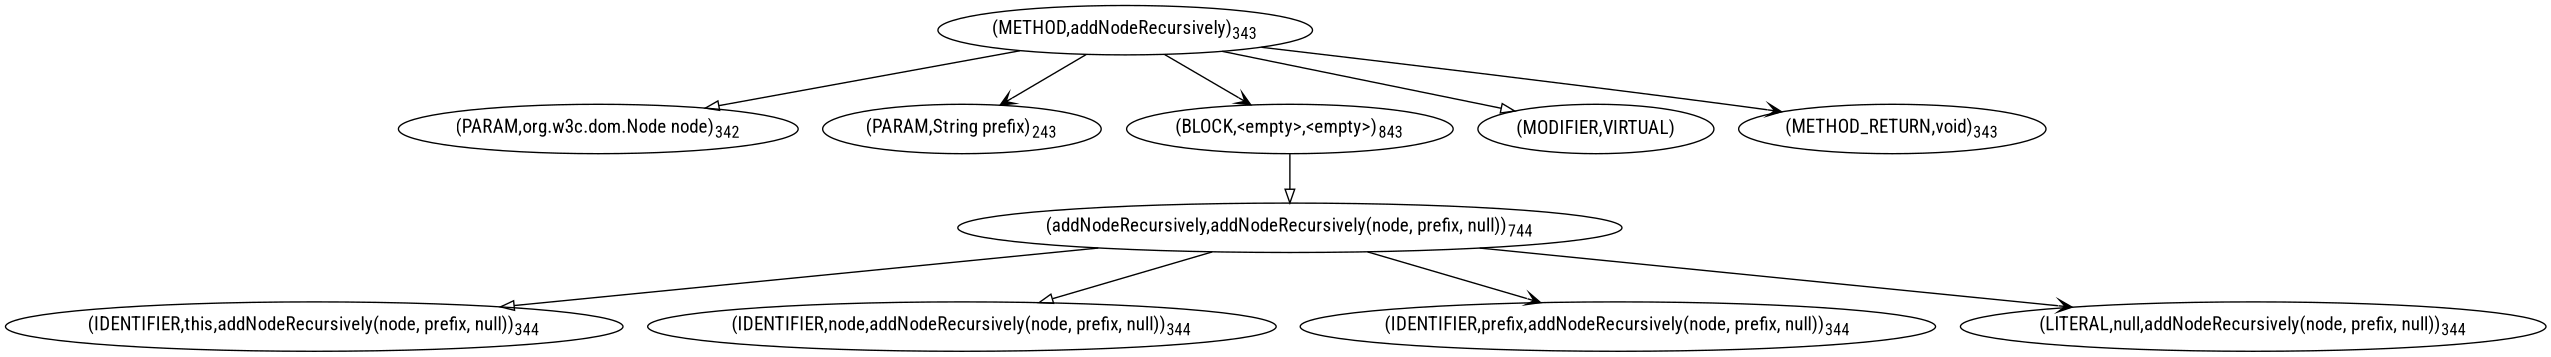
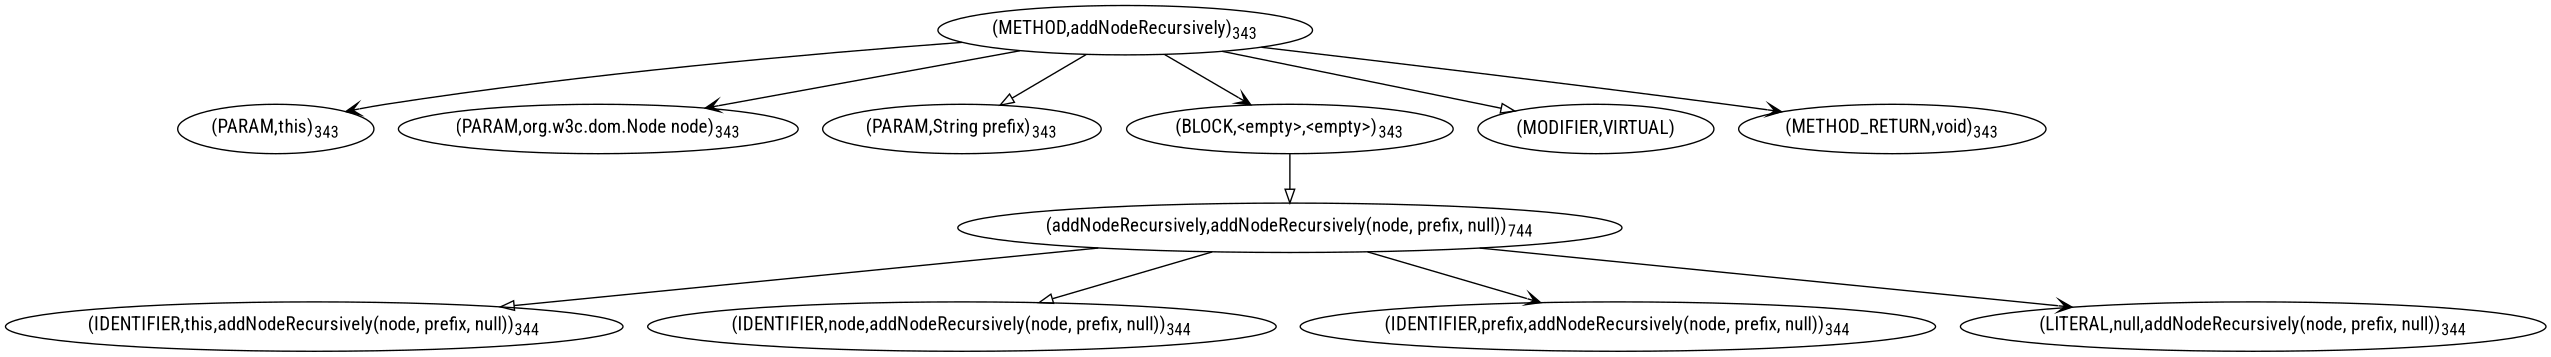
(1049, 76) -> (1049, 76)
(869, 78) -> (869, 78)
(728, 127) -> (728, 127)
(1045, 127) -> (1045, 127)
(1391, 127) -> (1391, 127)
none -> (276, 129)
